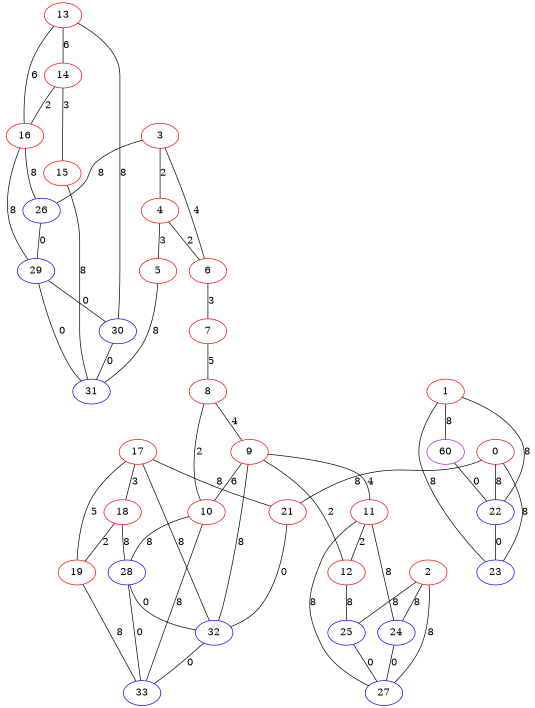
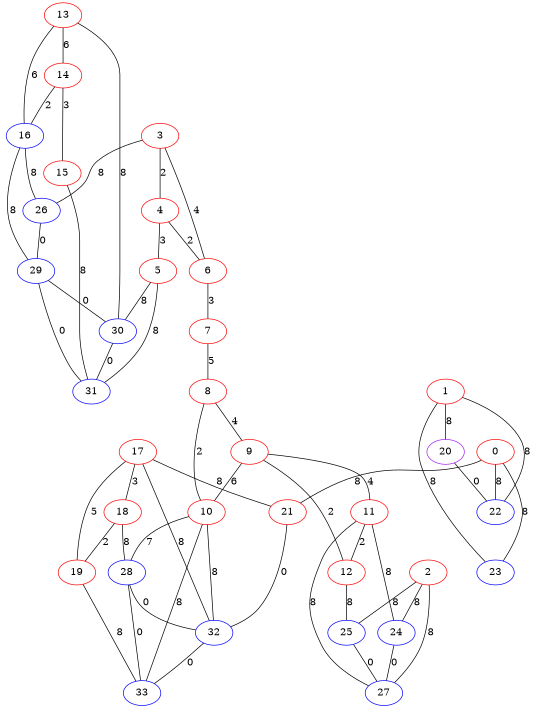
(25, 136) -> (25, 136)
none -> (138, 301)
(446, 452) -> (446, 452)
(150, 542) -> (150, 542)
(496, 542) -> none
(236, 543) -> (210, 572)
